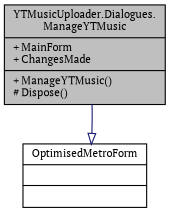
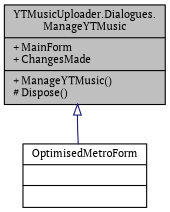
(92, 119) -> (78, 130)
